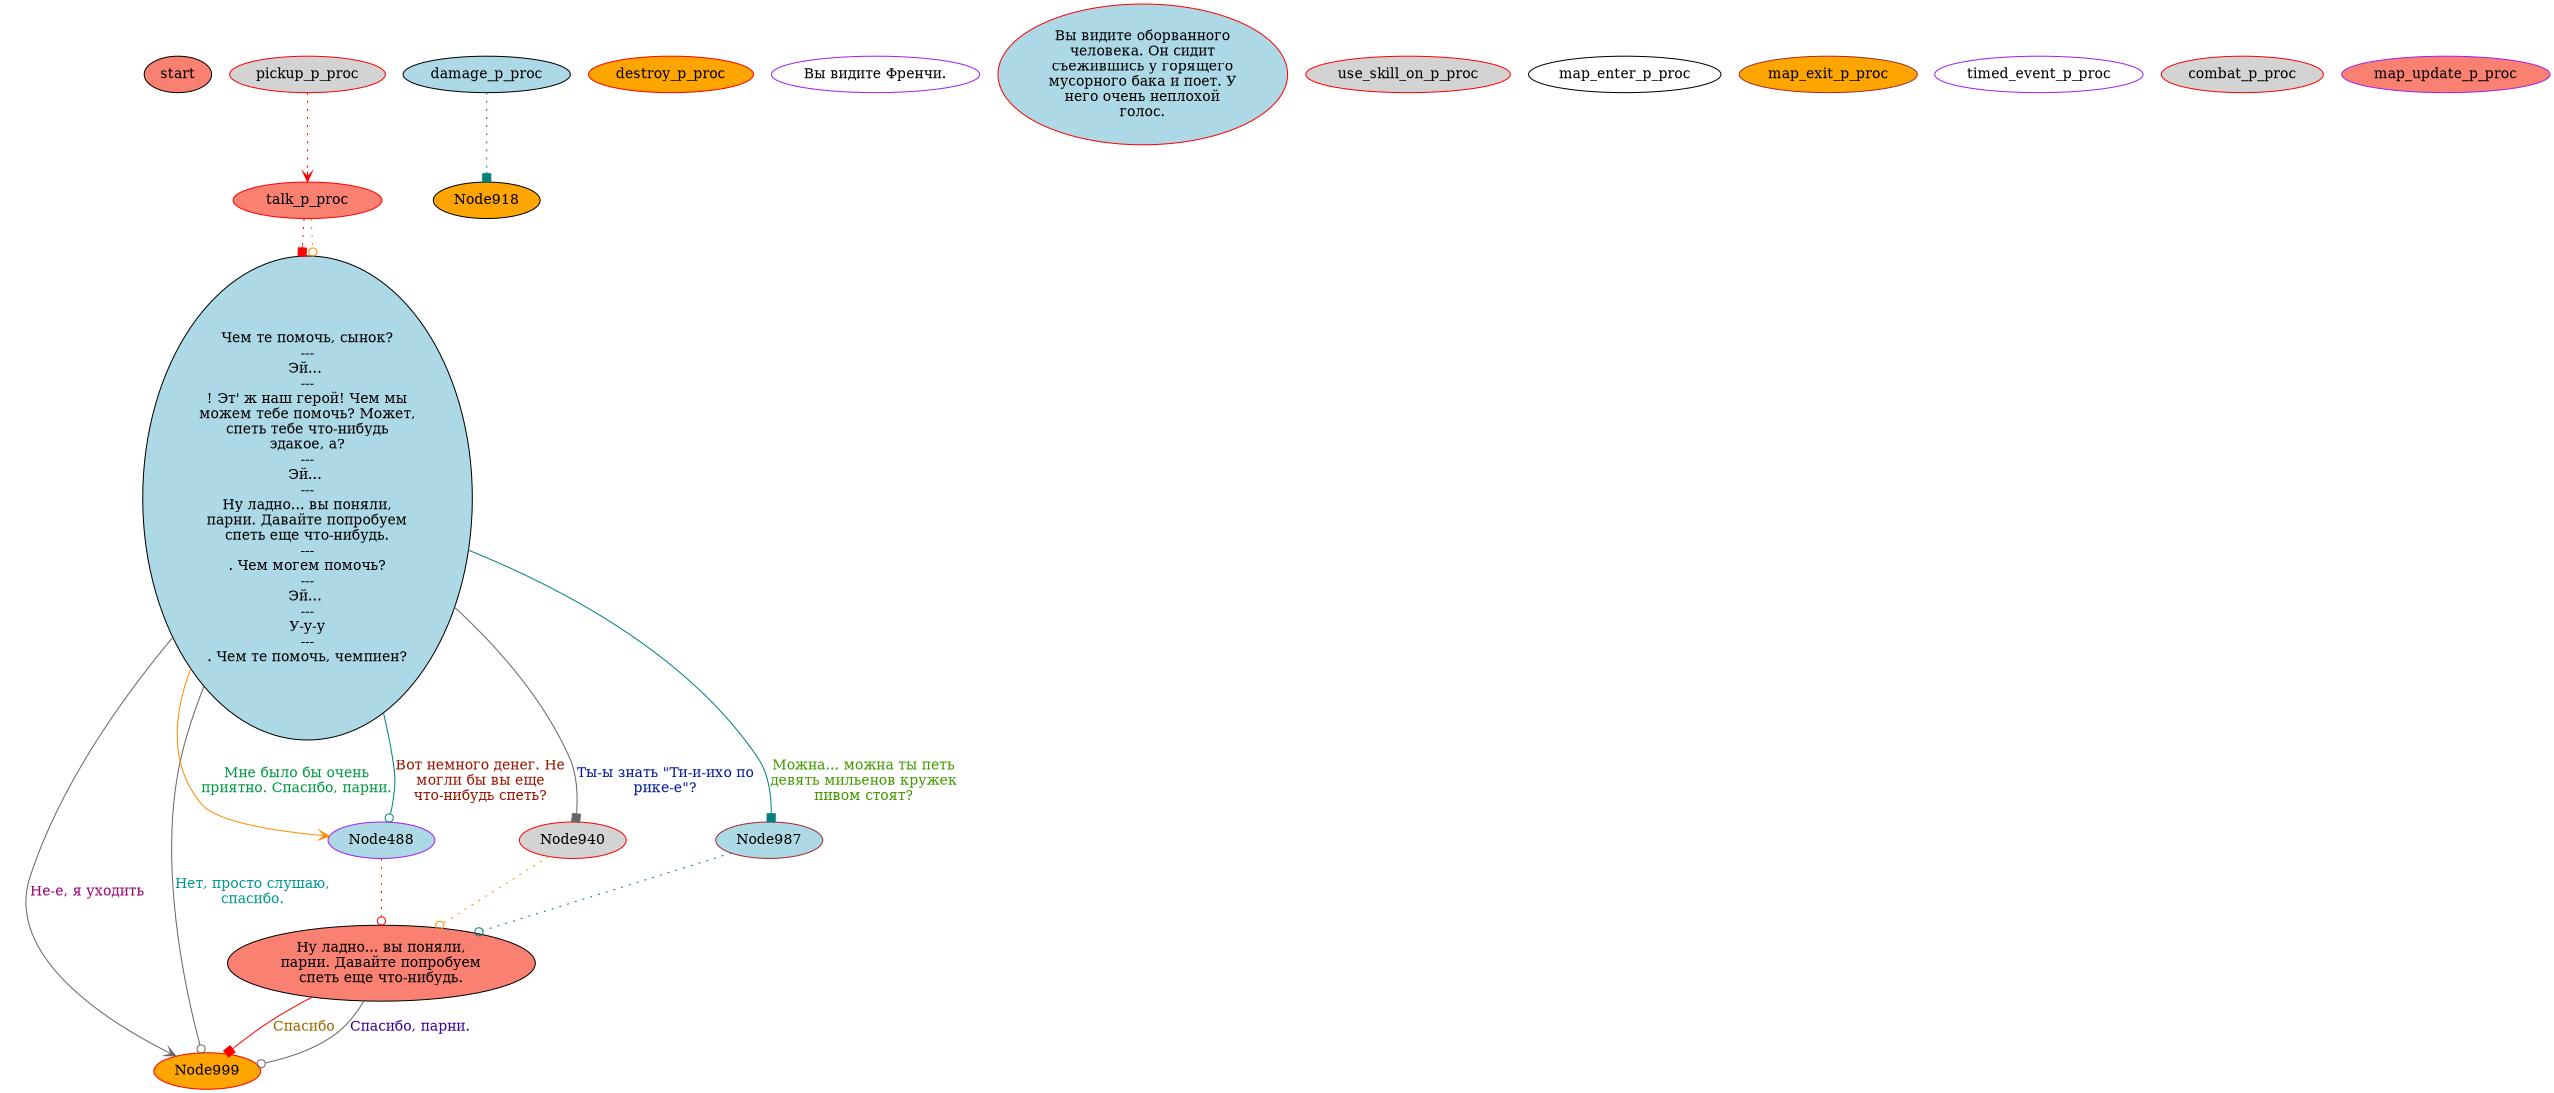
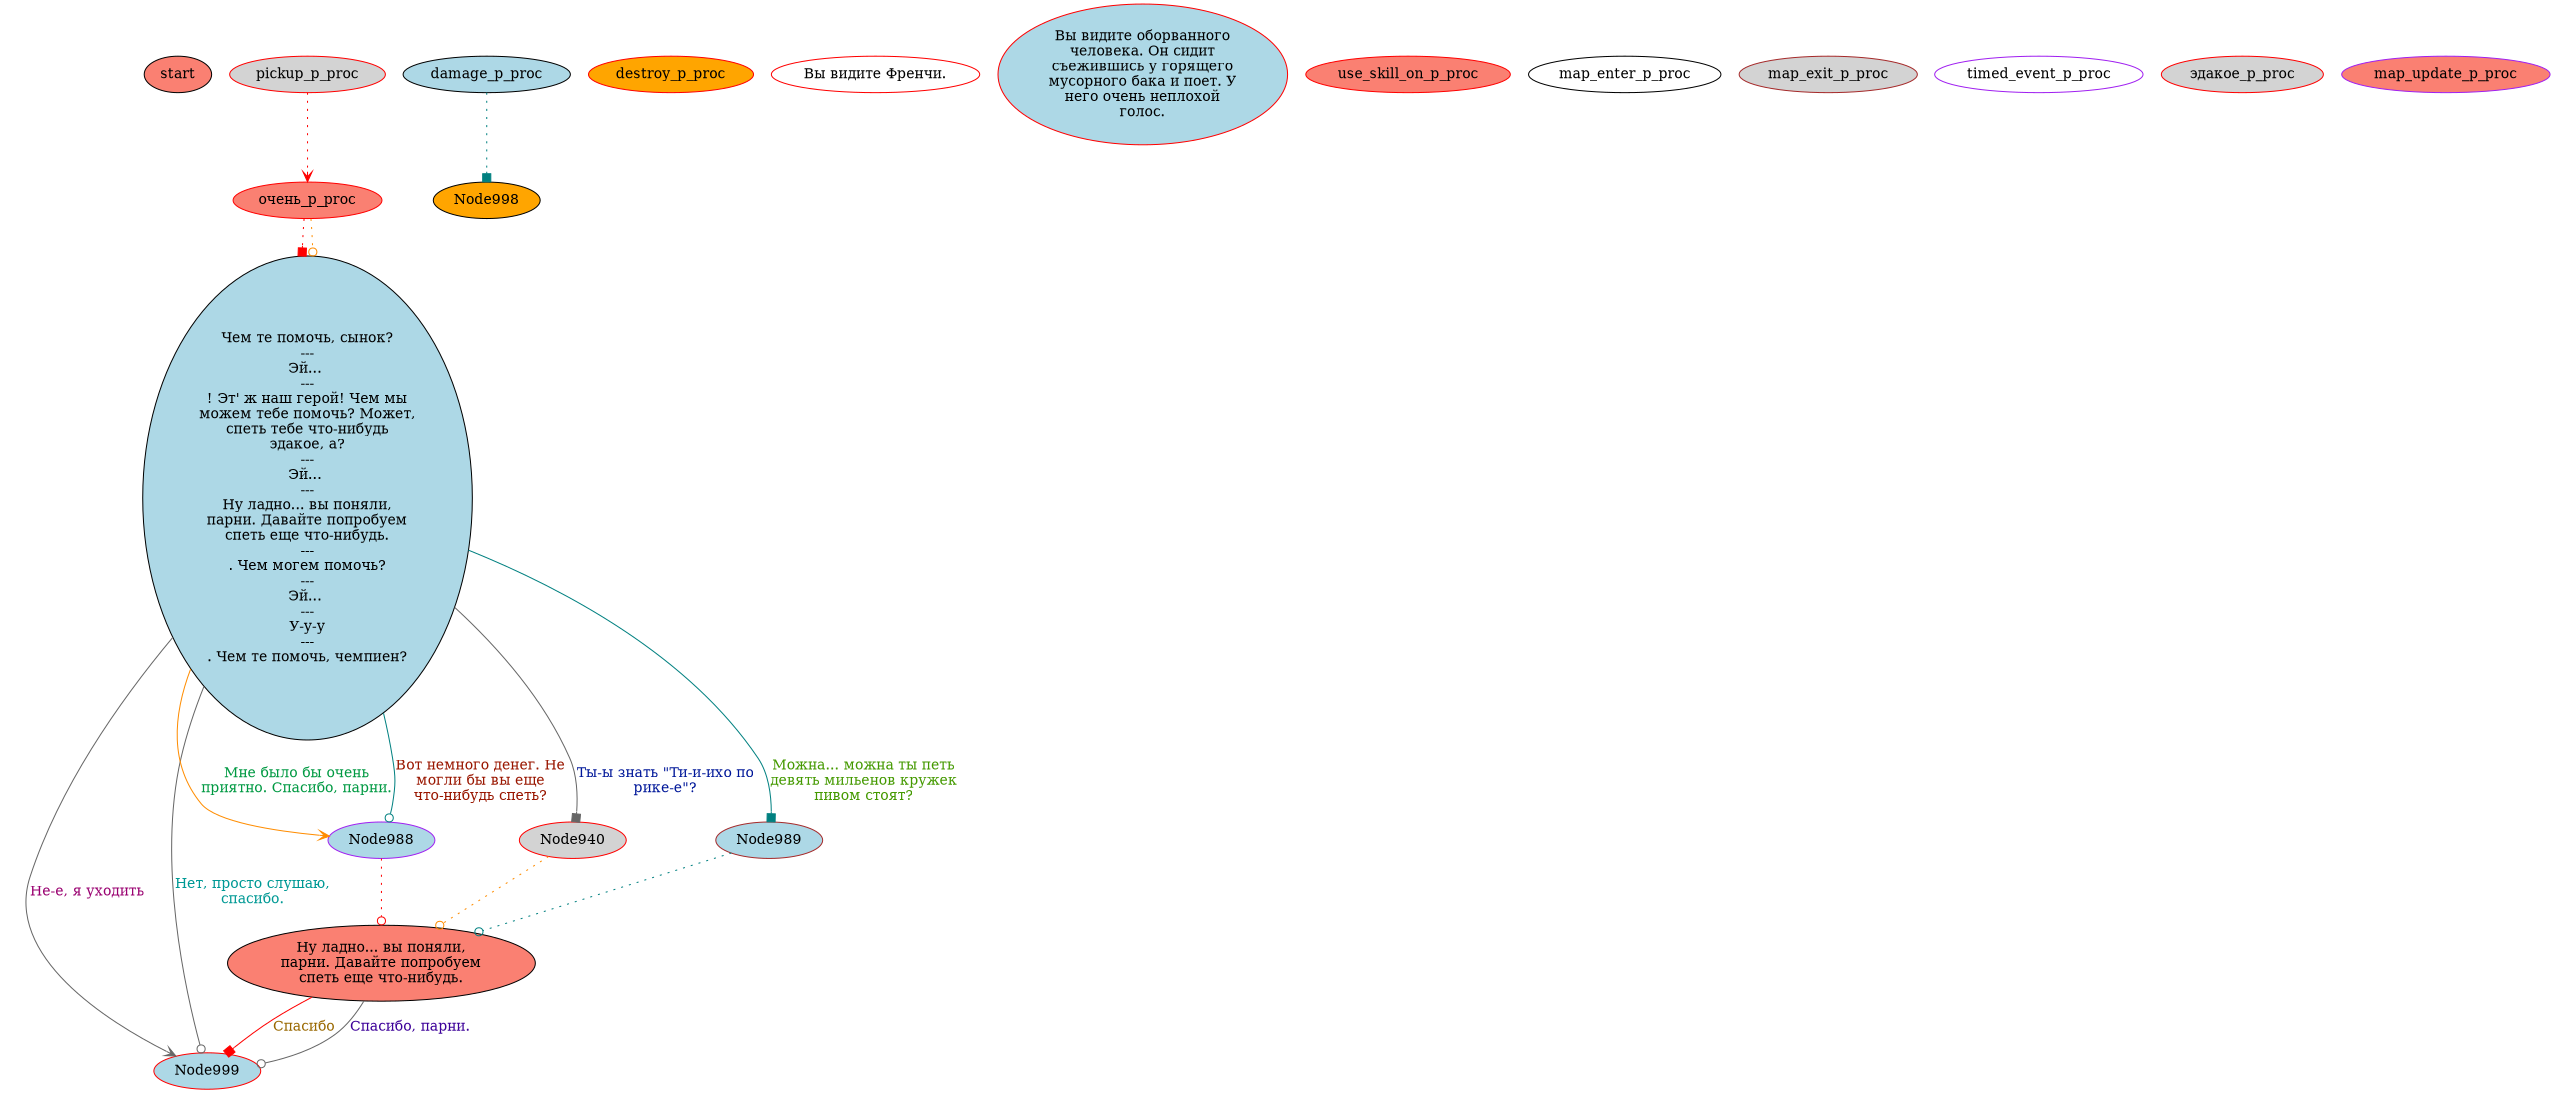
(876, 74) -> (876, 74)
(1408, 74) -> (1408, 74)
(1828, 74) -> (1828, 74)
(2242, 74) -> (2242, 74)
(308, 200) -> (308, 200)
(487, 200) -> (487, 200)
(381, 840) -> (381, 840)
(769, 840) -> (769, 840)
(207, 1071) -> (207, 1071)
